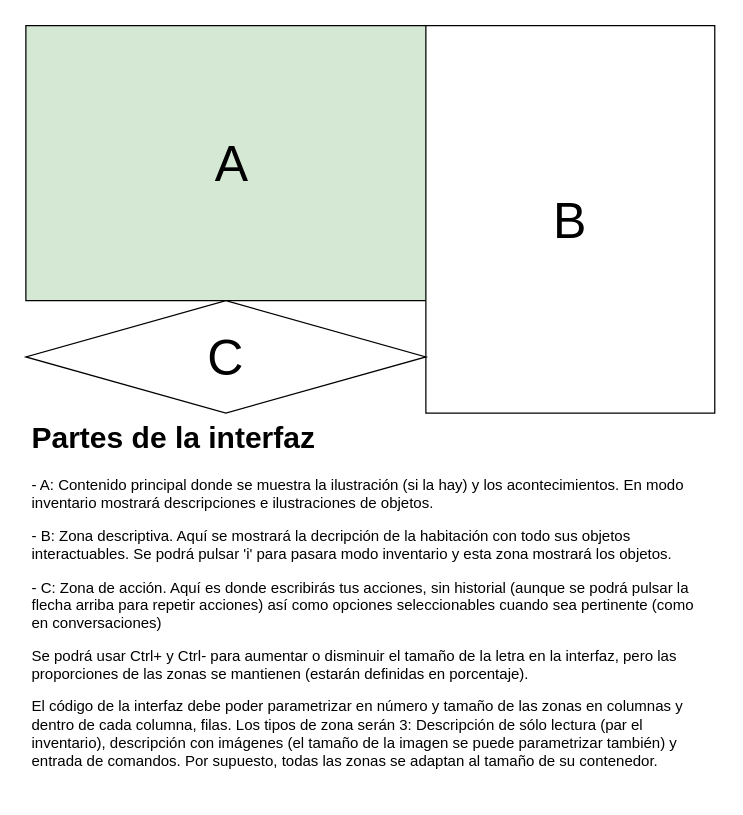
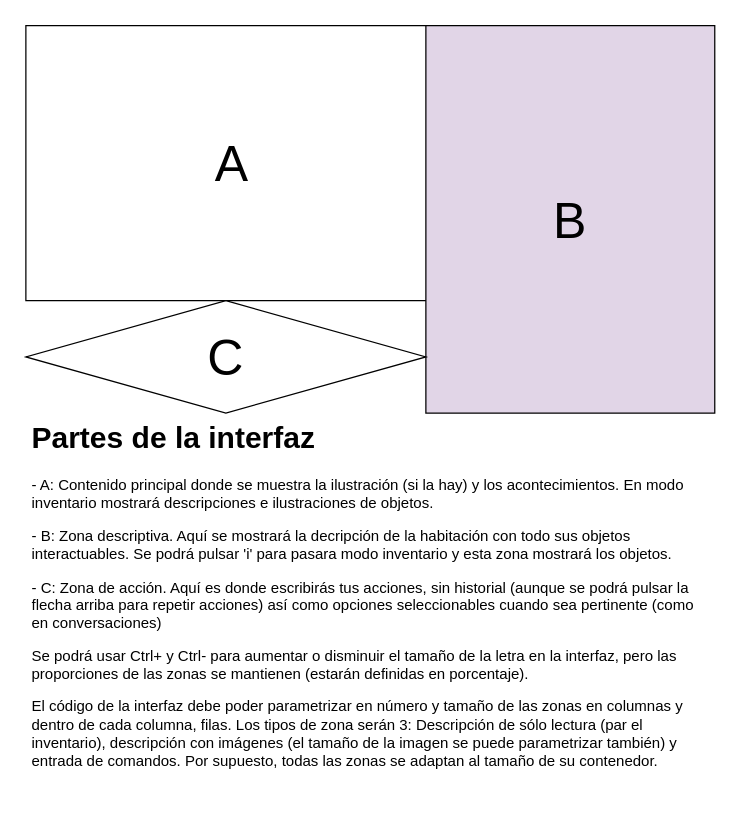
(232, 163) -> (232, 163)
(570, 219) -> (570, 219)
